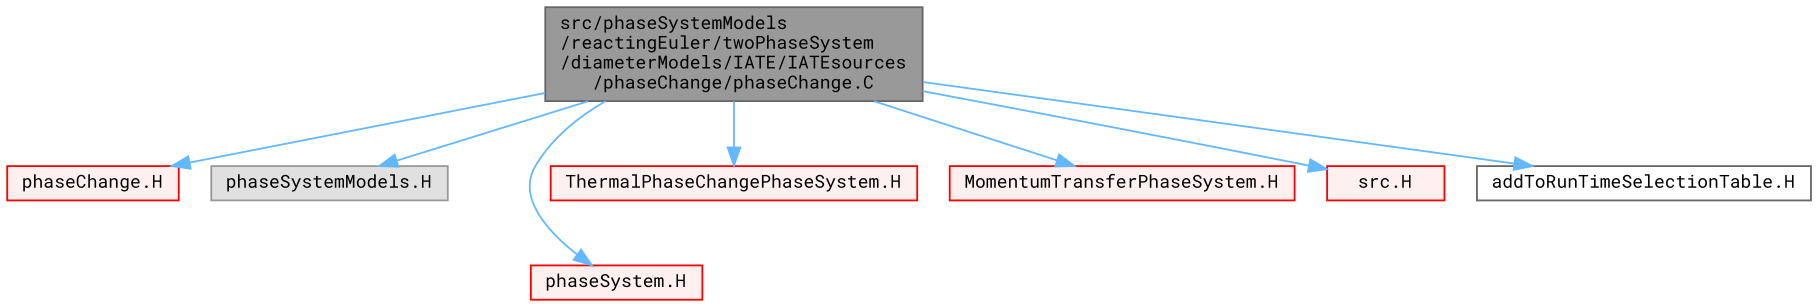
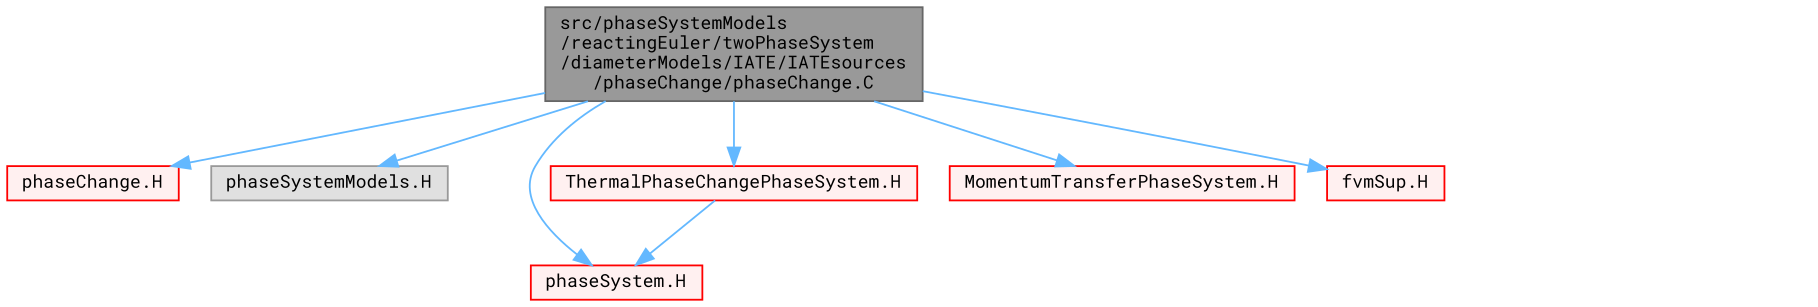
(1386, 183) -> (1386, 183)
(1644, 183) -> none
none -> (683, 227)
